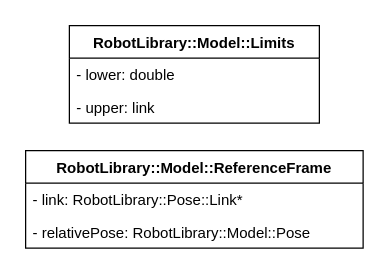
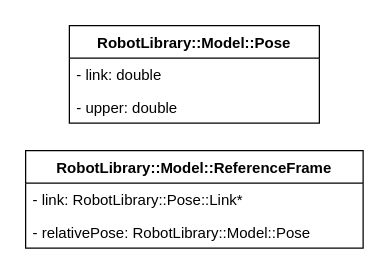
(194, 43) -> (194, 43)
(130, 75) -> (123, 75)
(121, 108) -> (131, 108)
